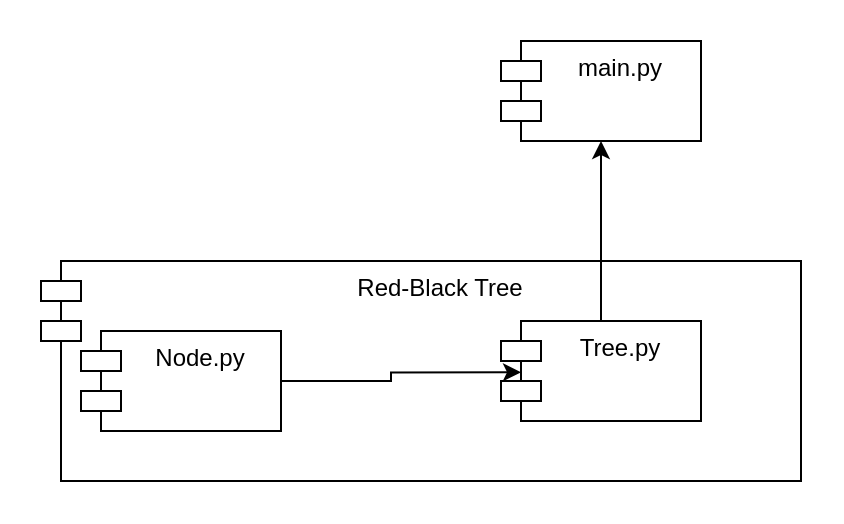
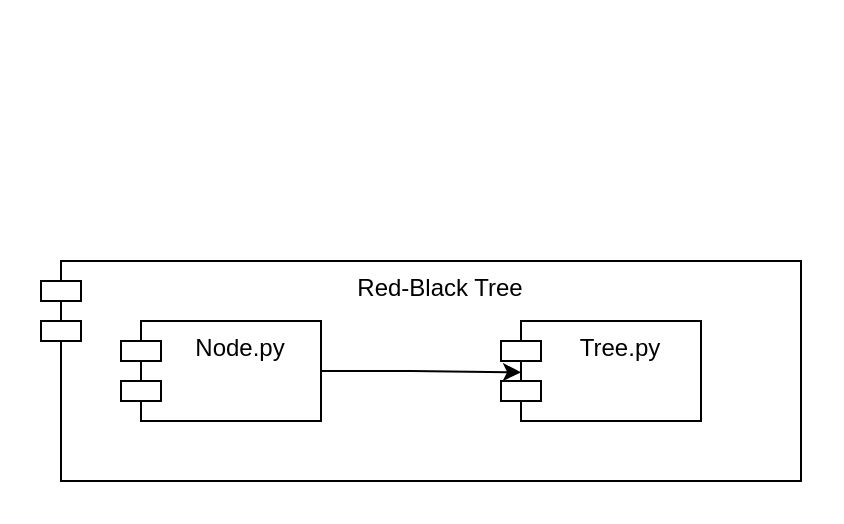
(601, 91) -> none
(601, 238) -> none
(181, 381) -> (221, 371)
